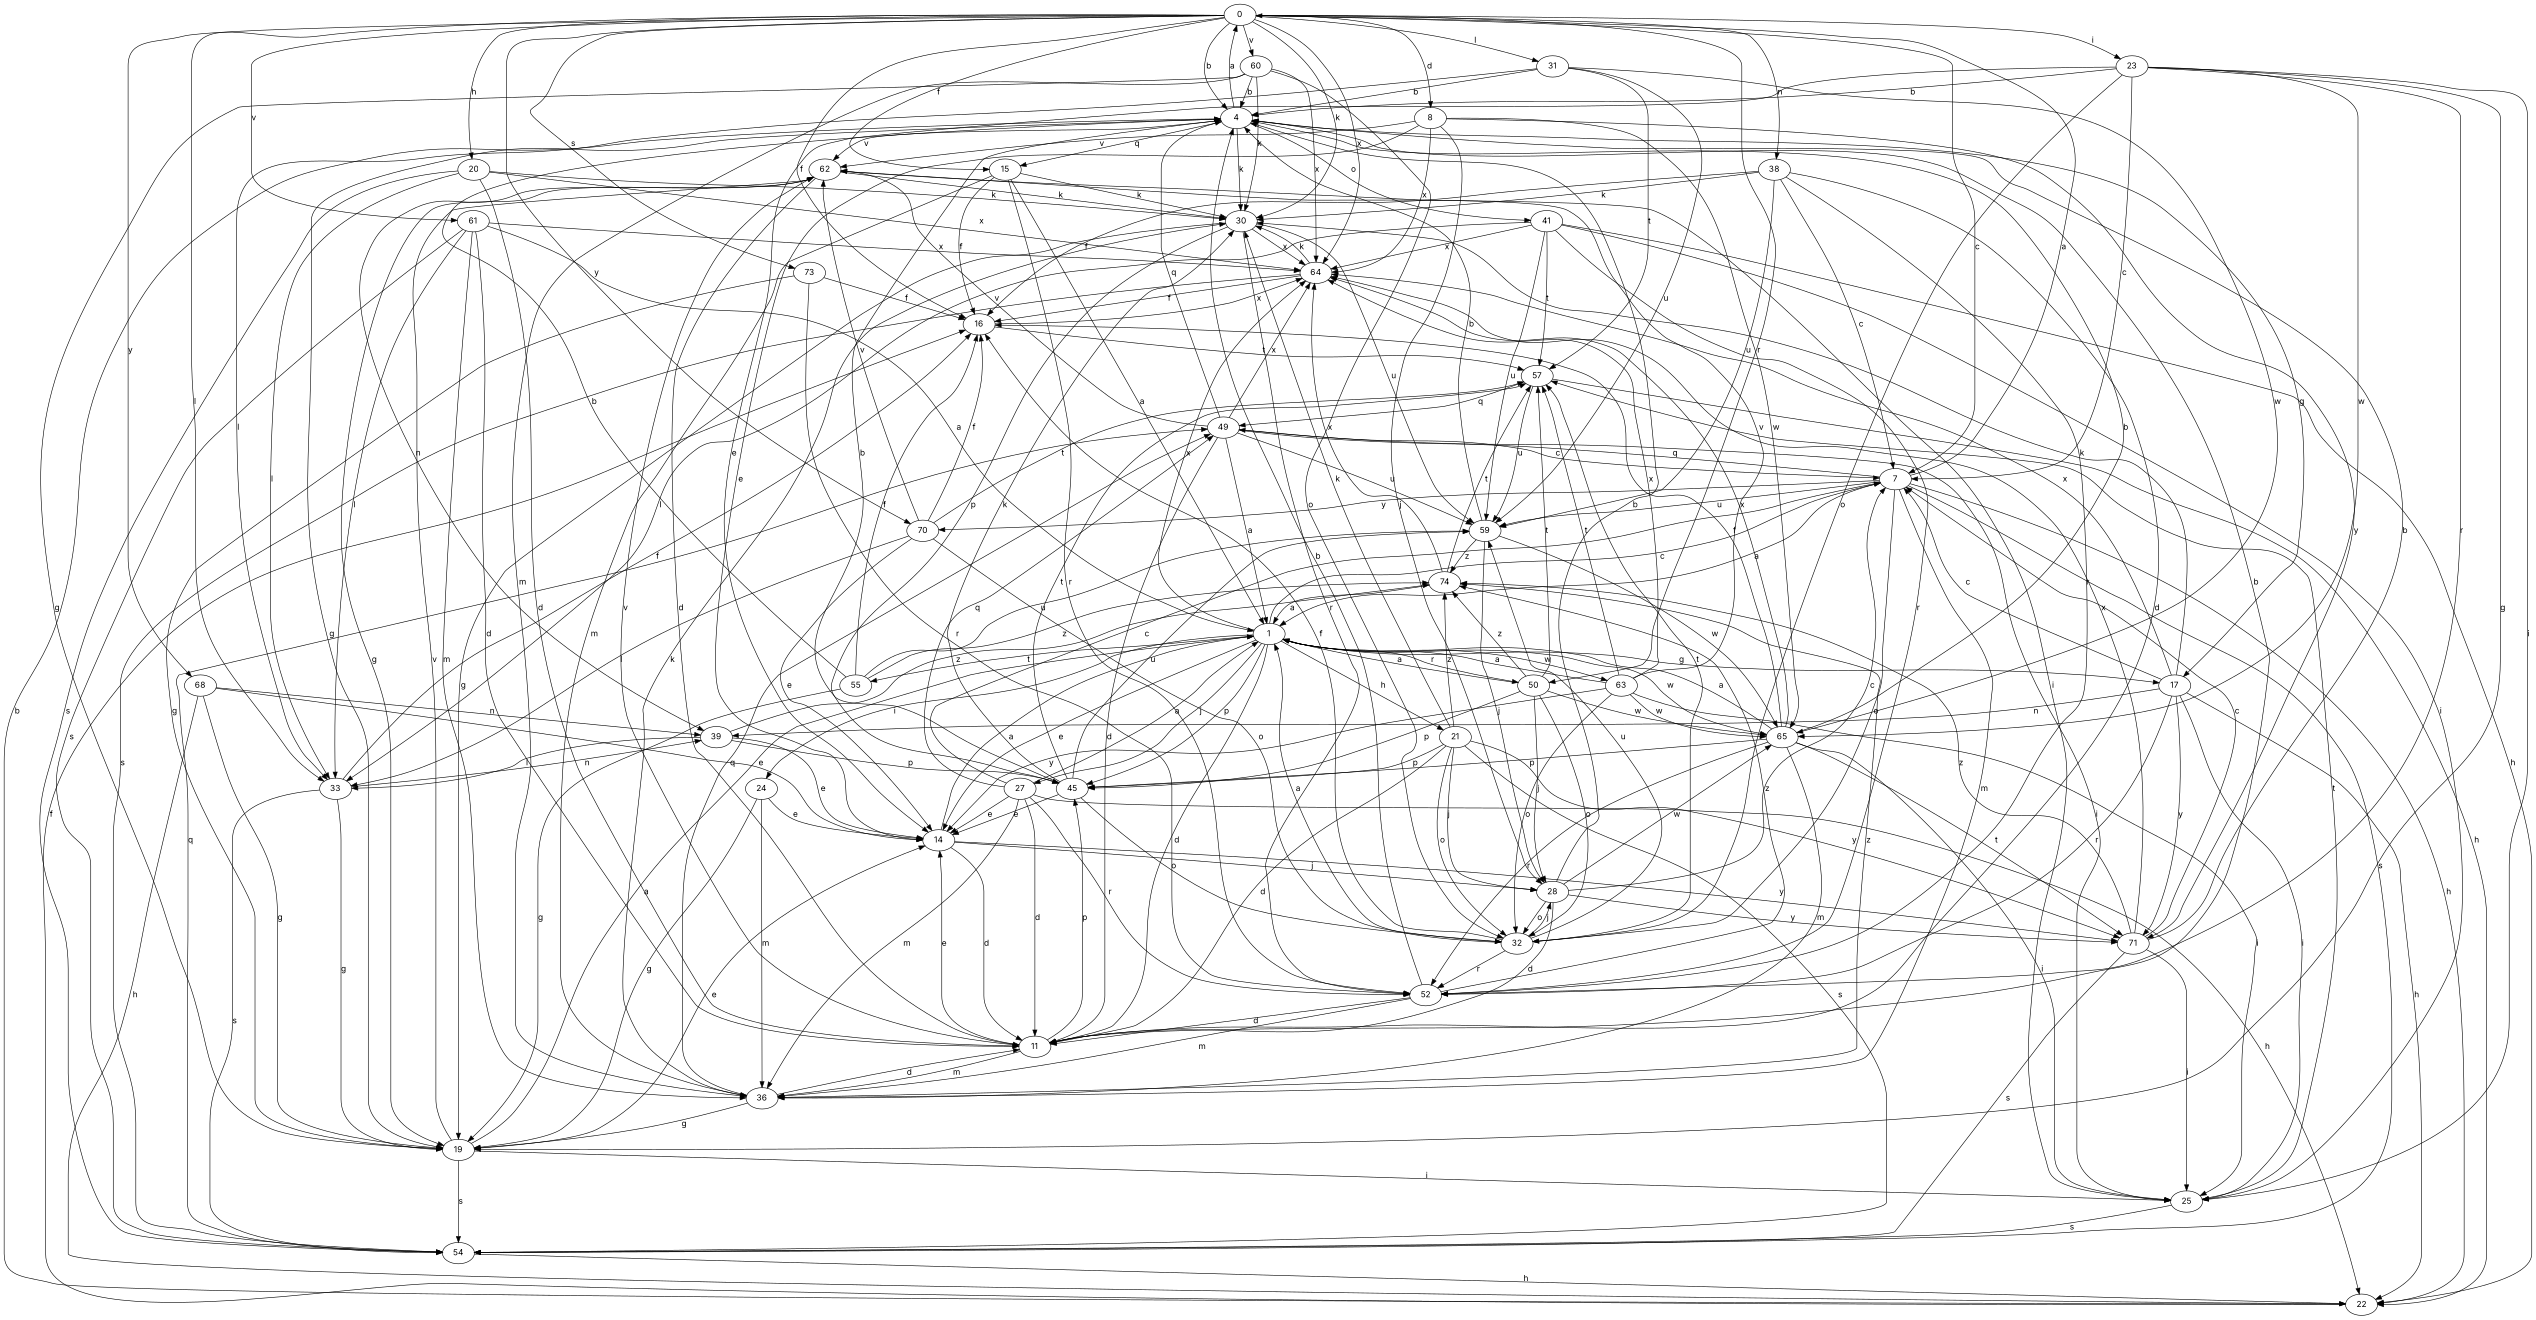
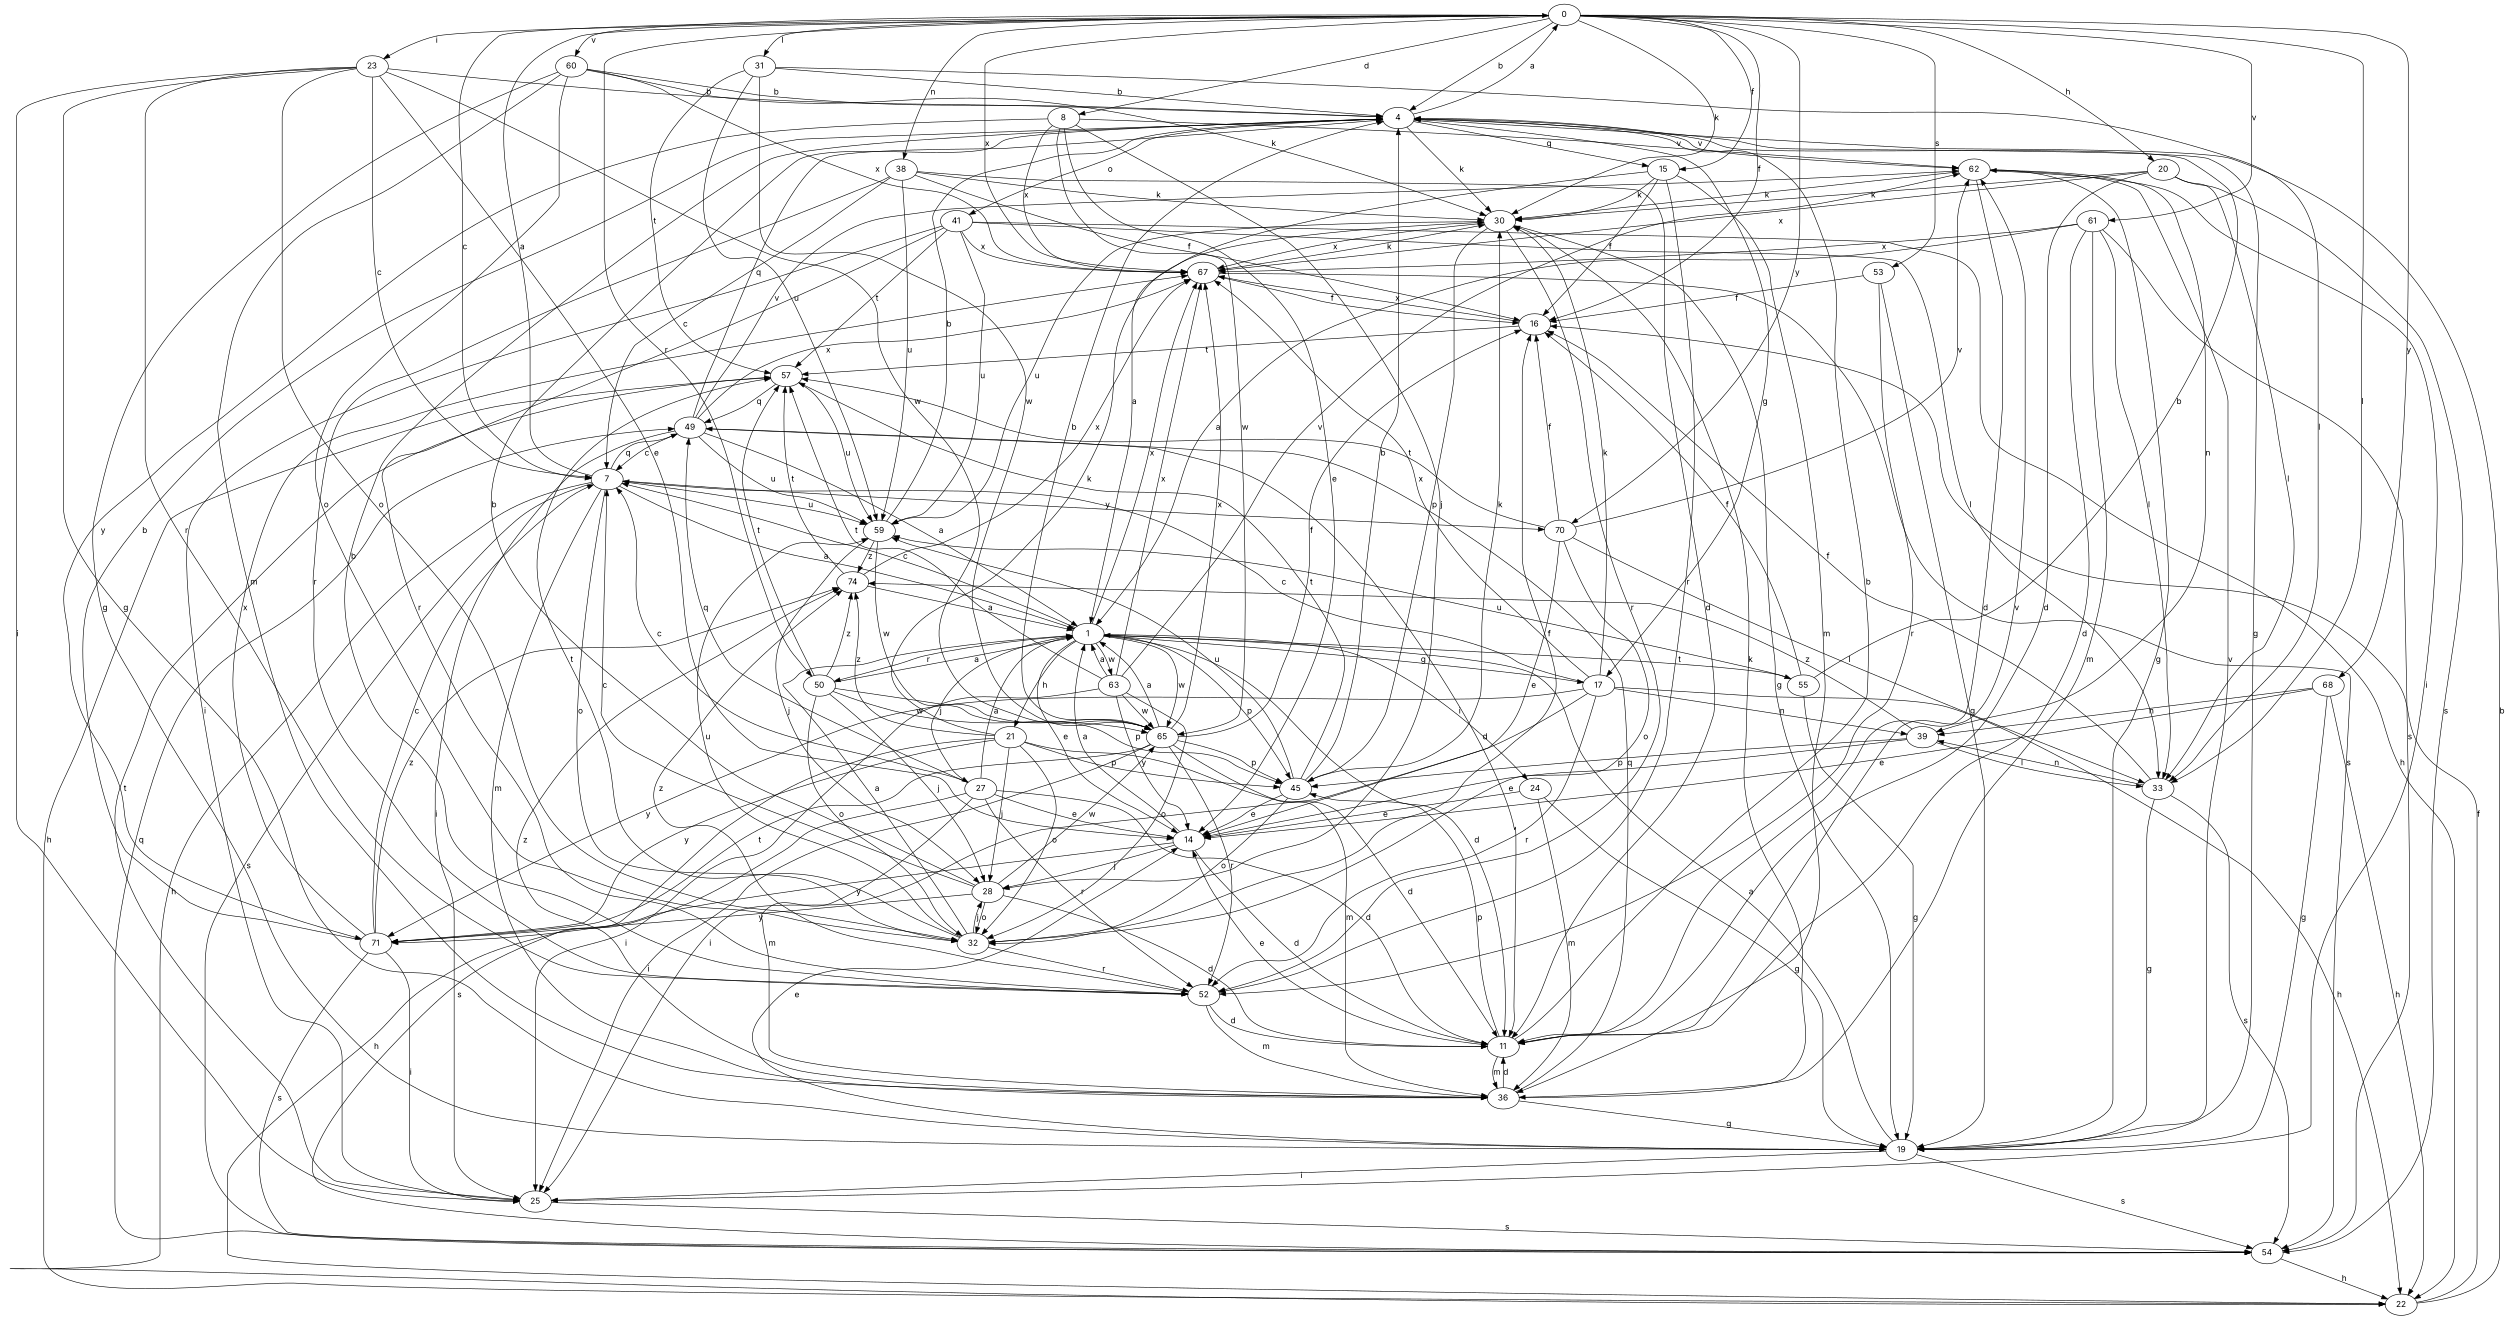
(810, 273) -> (1879, 273)
(1316, 273) -> (1203, 273)
(1125, 605) -> none
